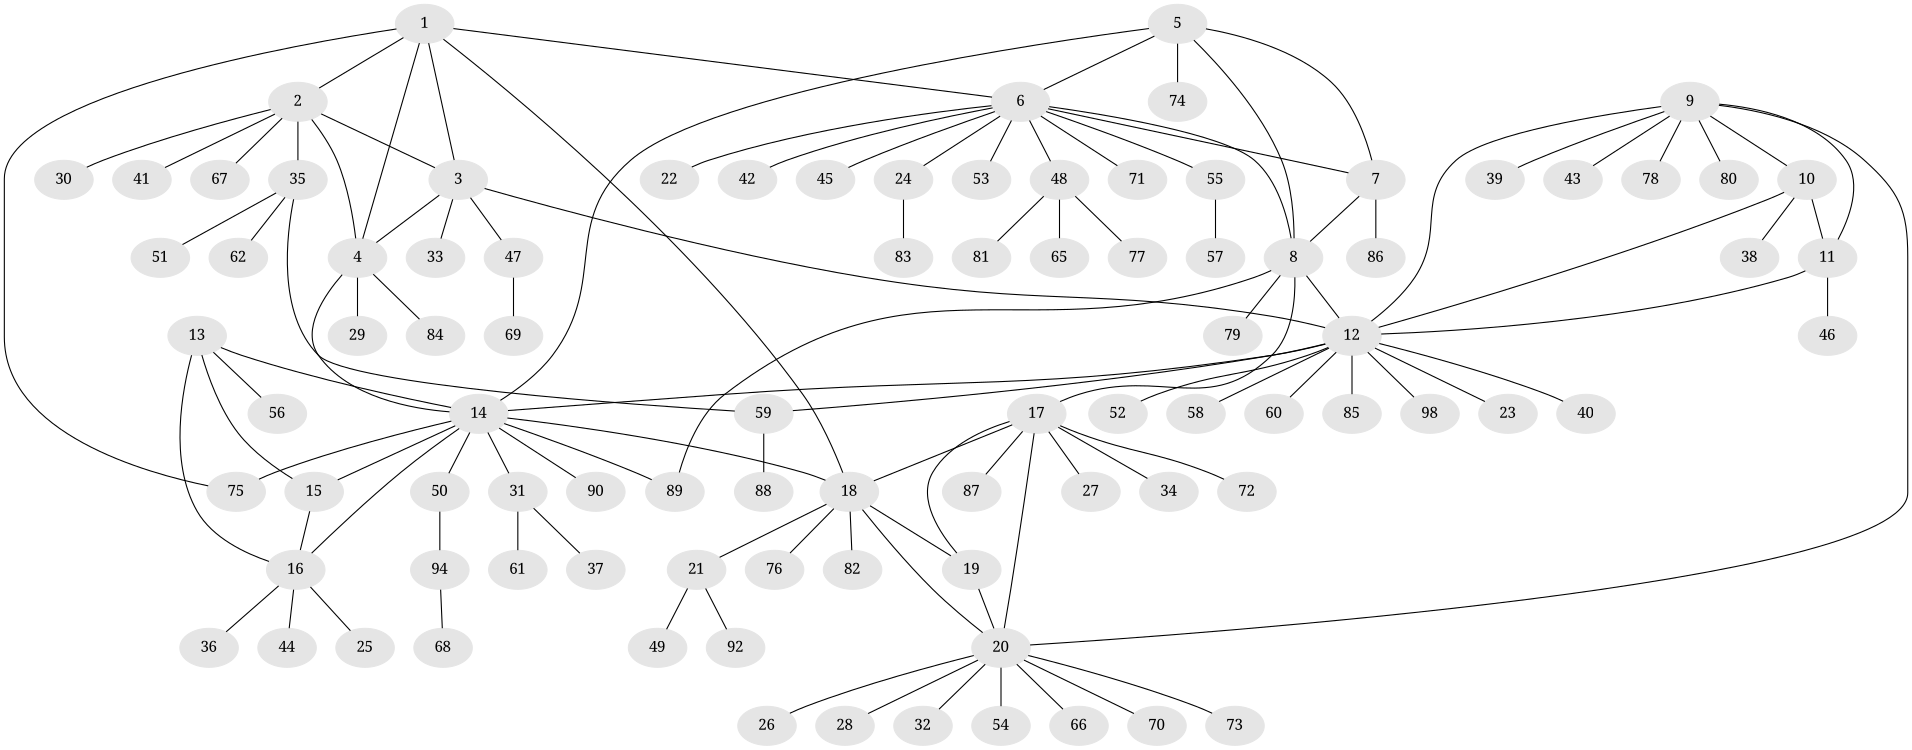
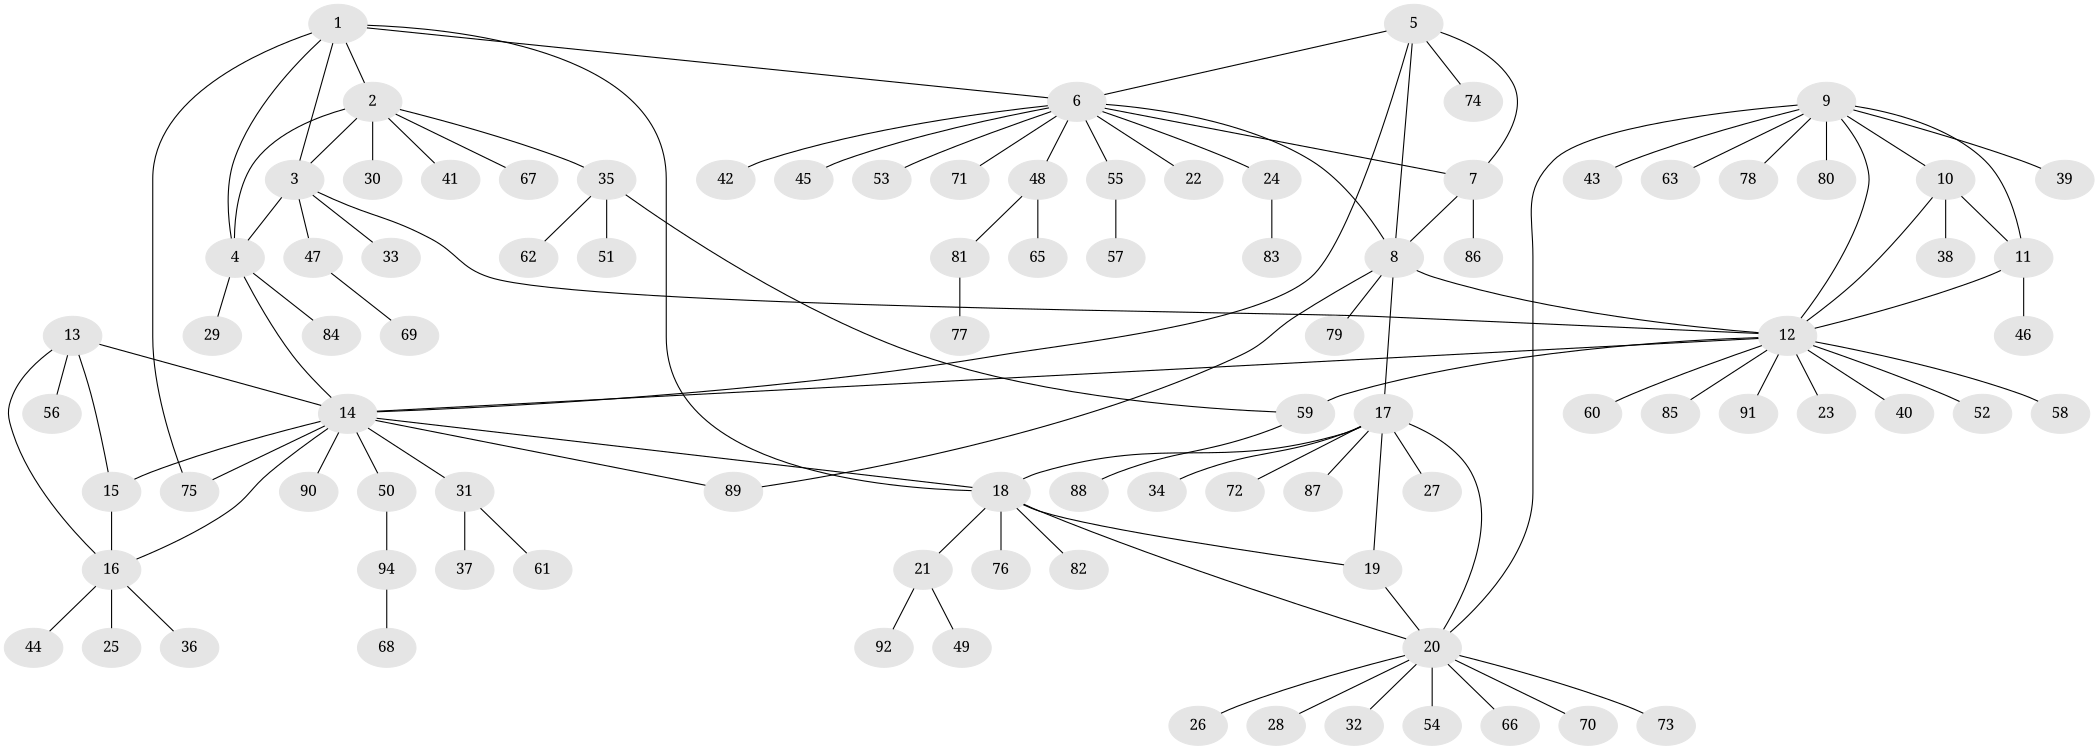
none -> (1670, 180)
(1098, 219) -> (960, 297)
(1430, 414) -> (1748, 414)
